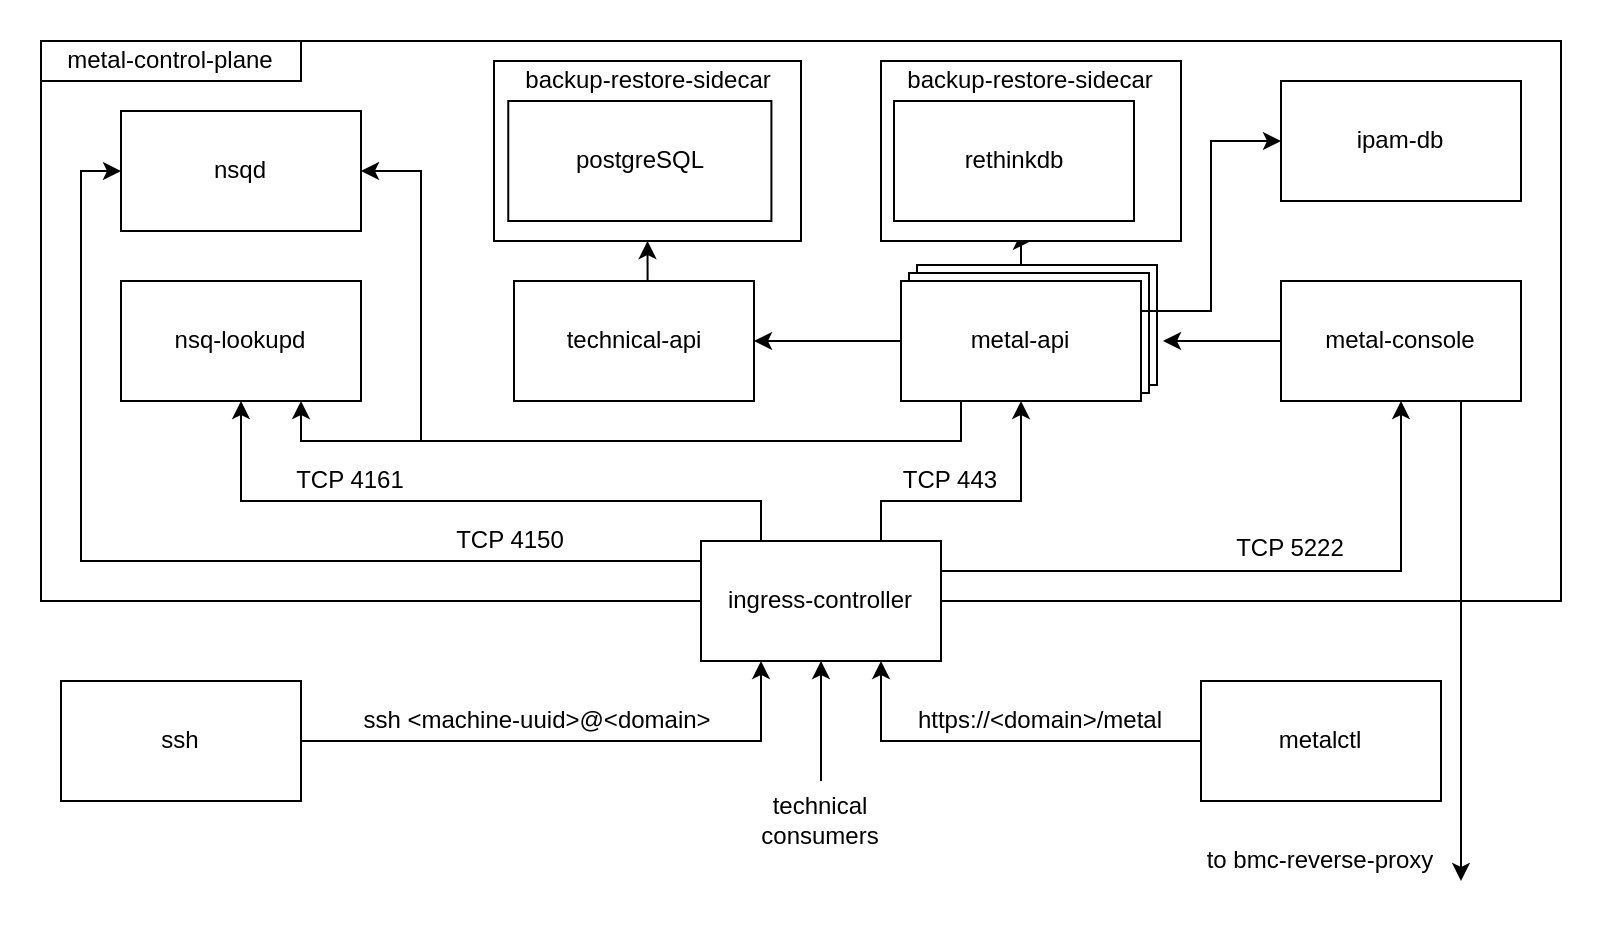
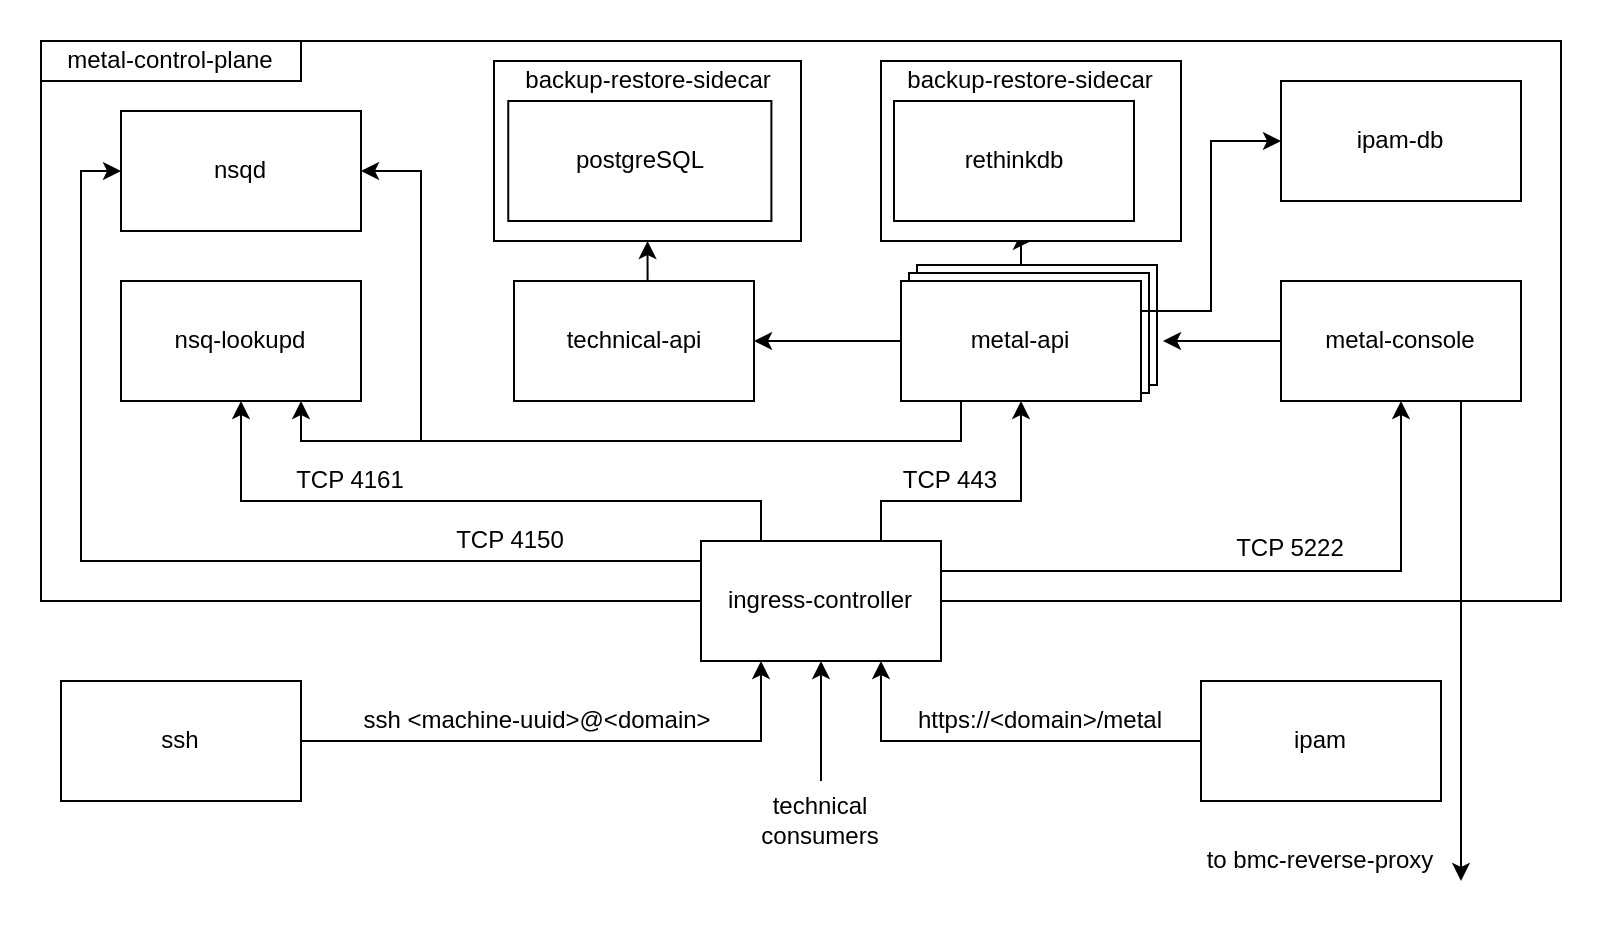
(1321, 741) -> (1321, 741)
